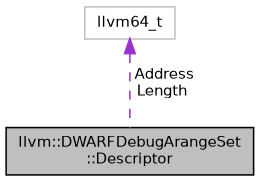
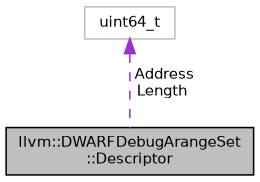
(130, 23) -> (130, 23)
